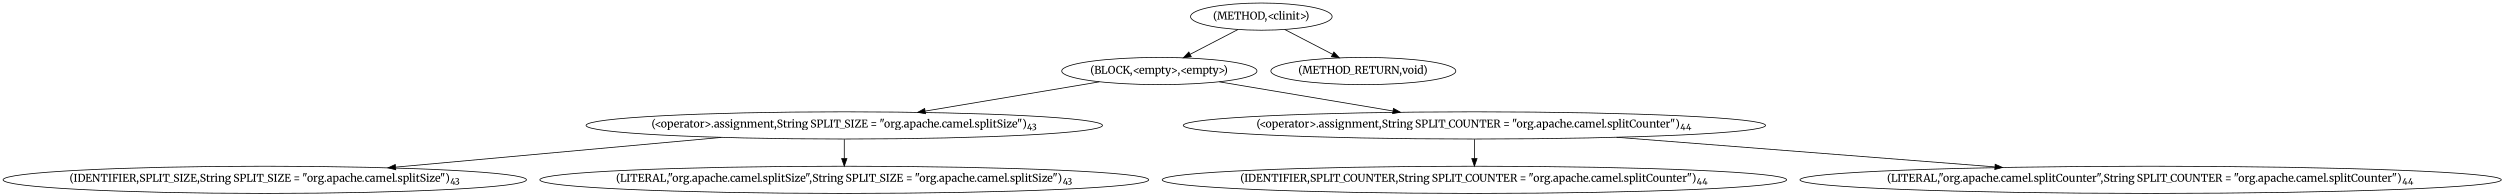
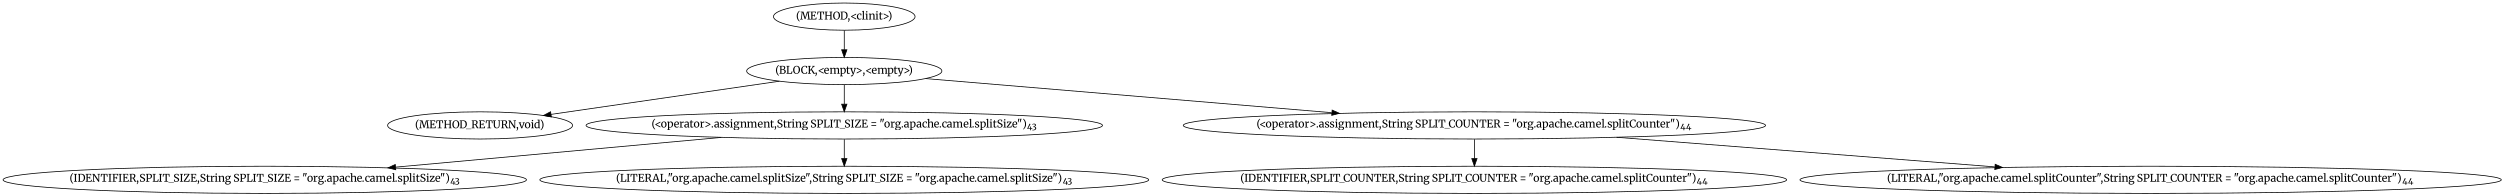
(1309, 42) -> (665, 98)
